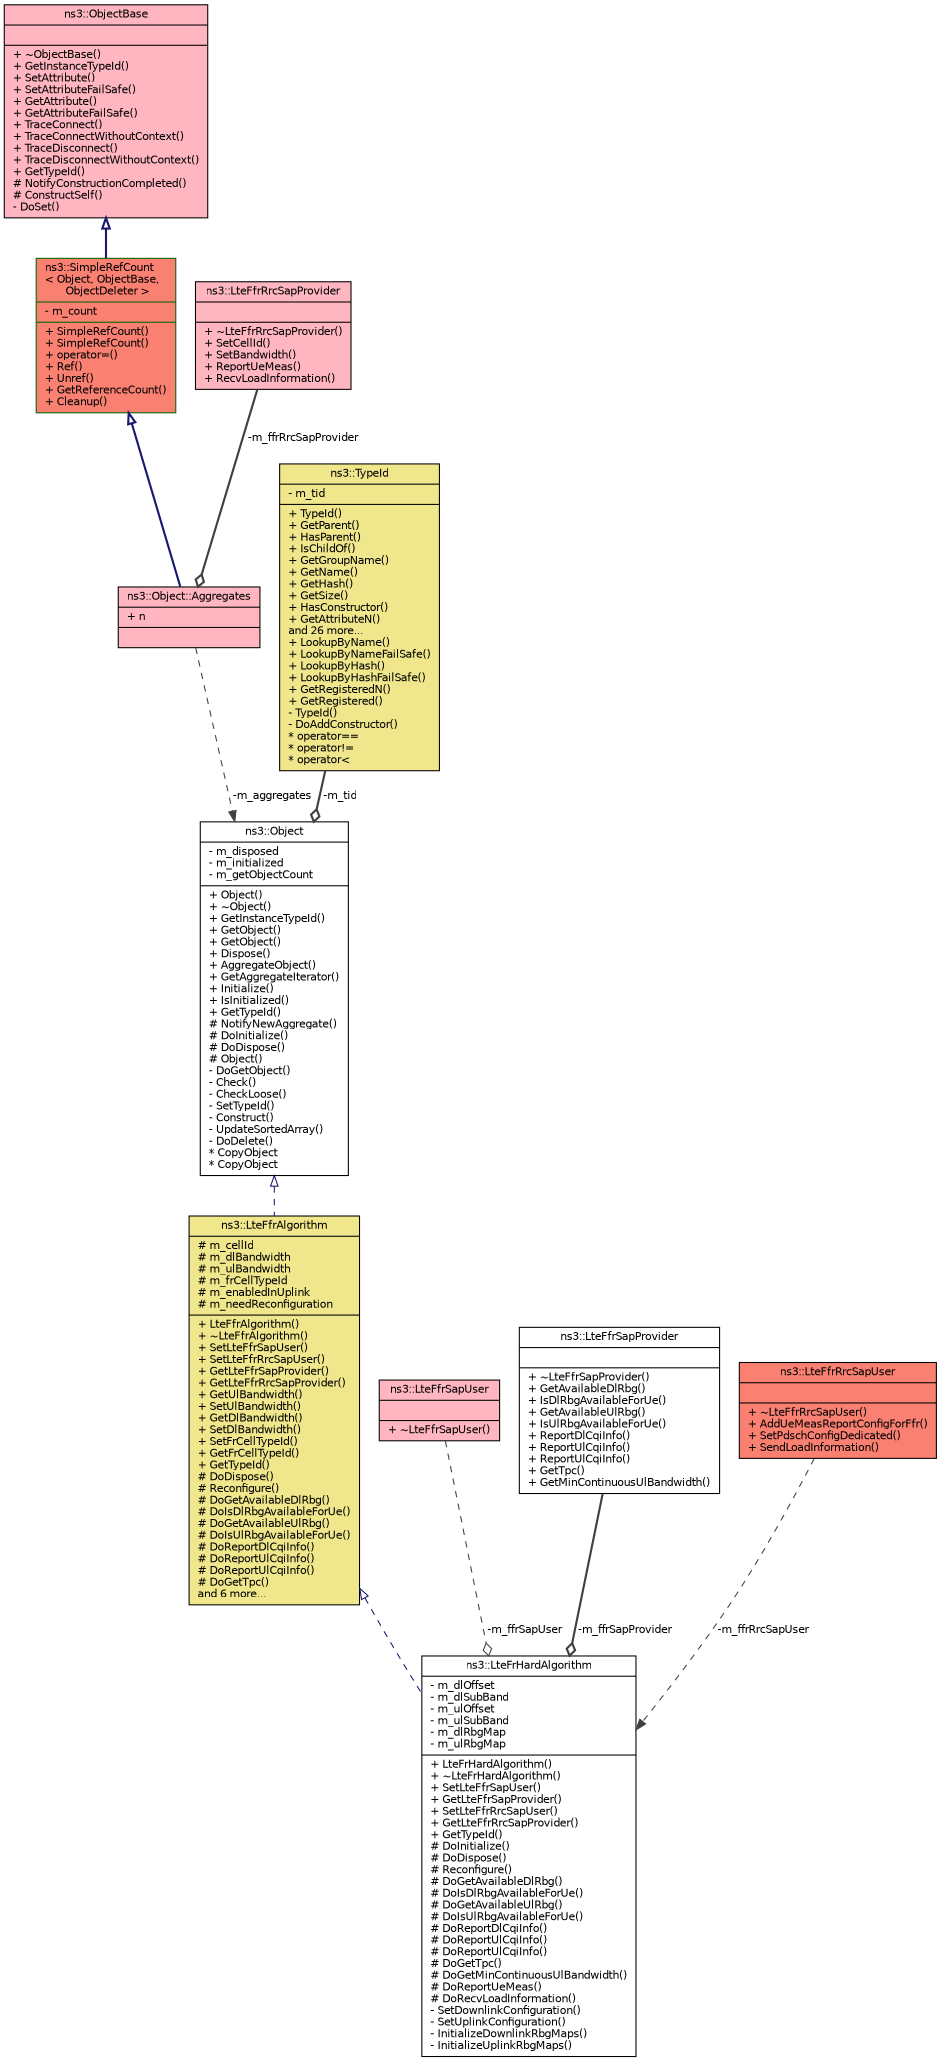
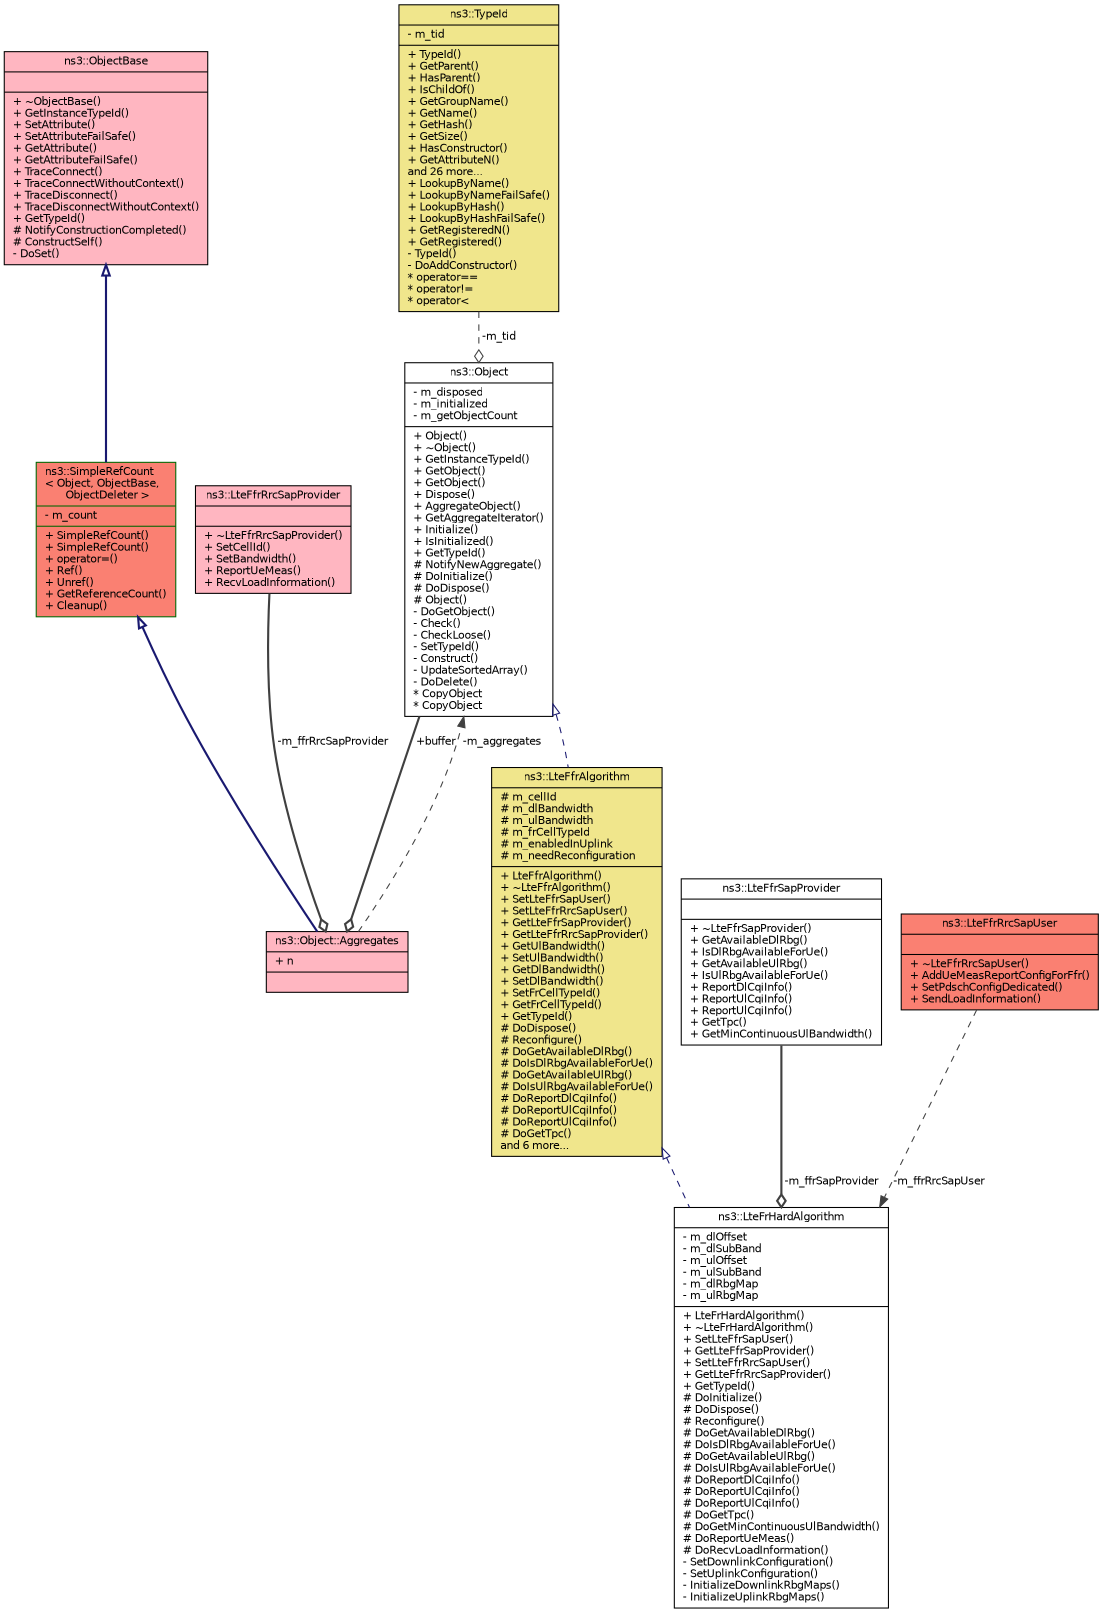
(321, 790) -> (479, 331)
none -> (385, 818)
(439, 1410) -> none
